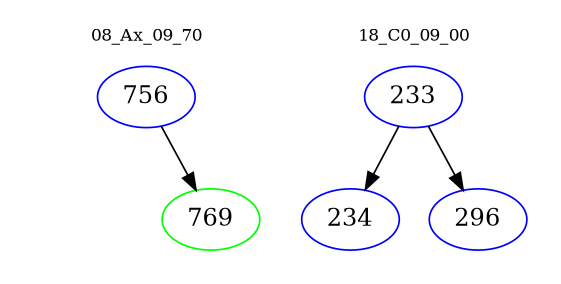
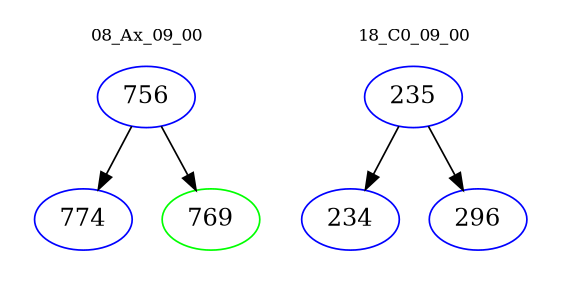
(147, 37) -> (147, 37)
(413, 97) -> (413, 97)
none -> (83, 219)
